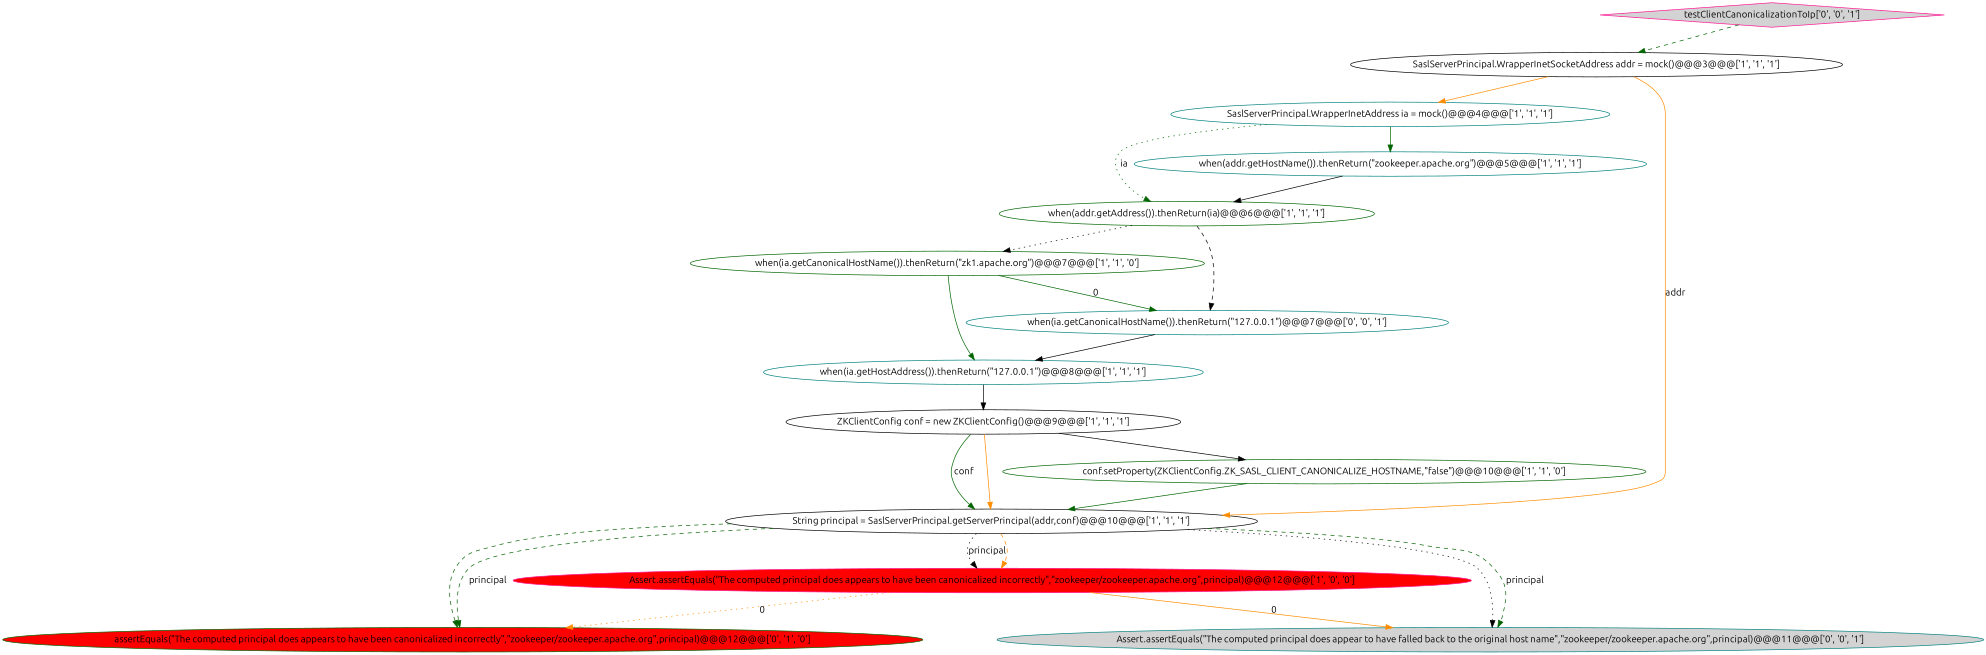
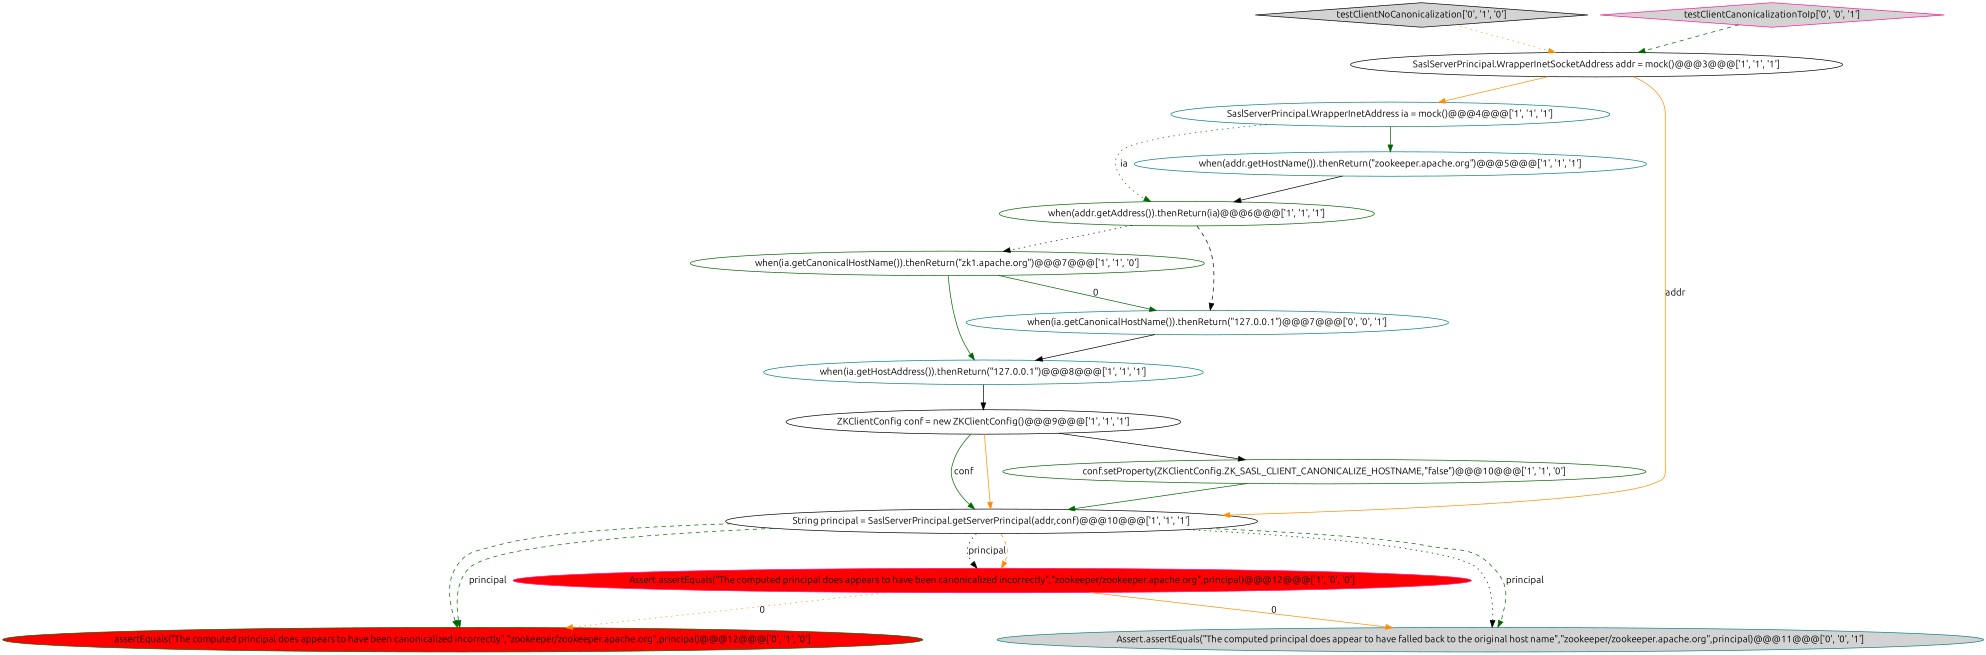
none -> (1422, 15)
